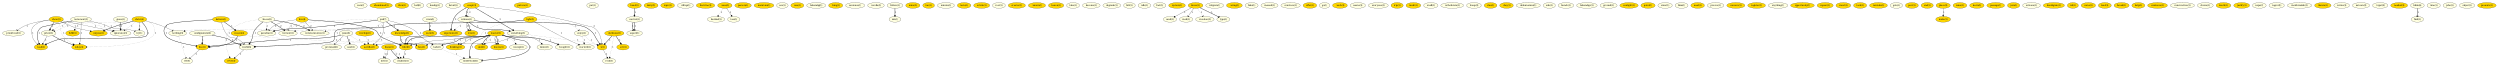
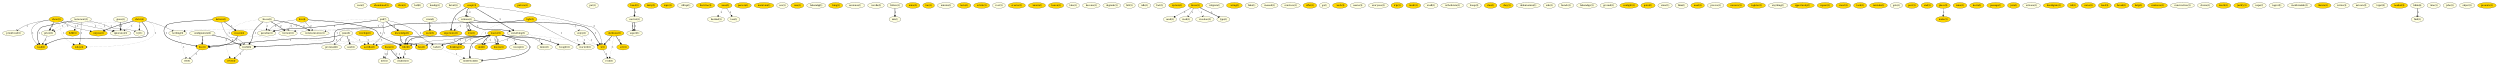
(63, 41) -> none
